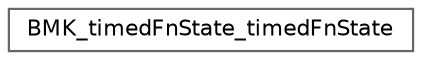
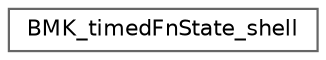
(211, 30) -> (163, 30)
